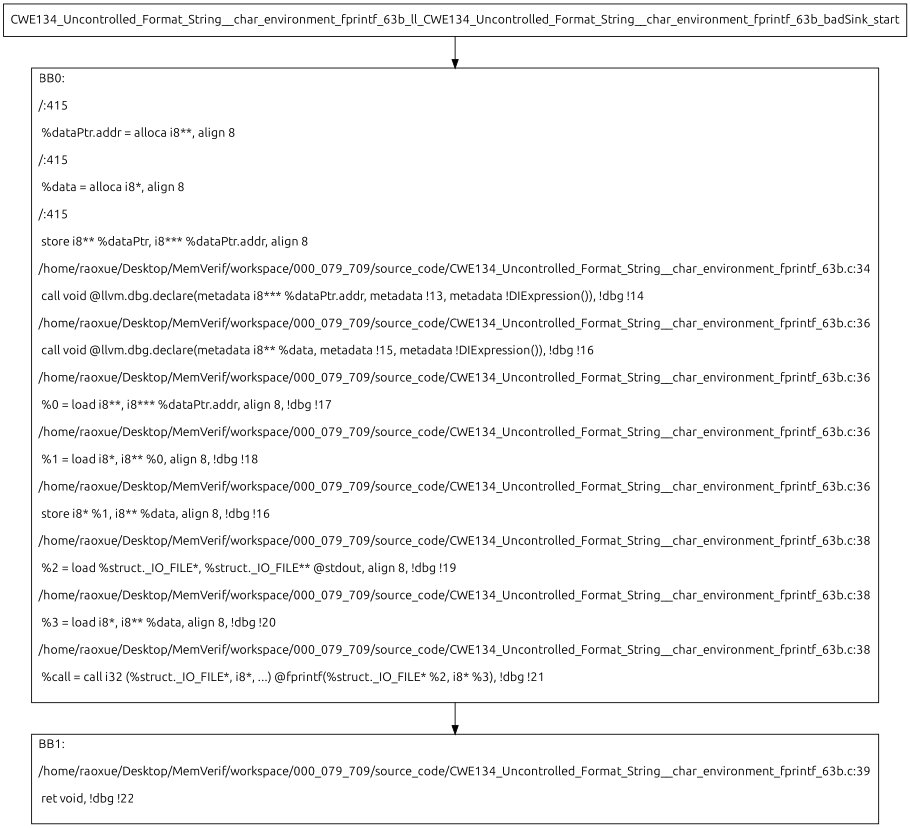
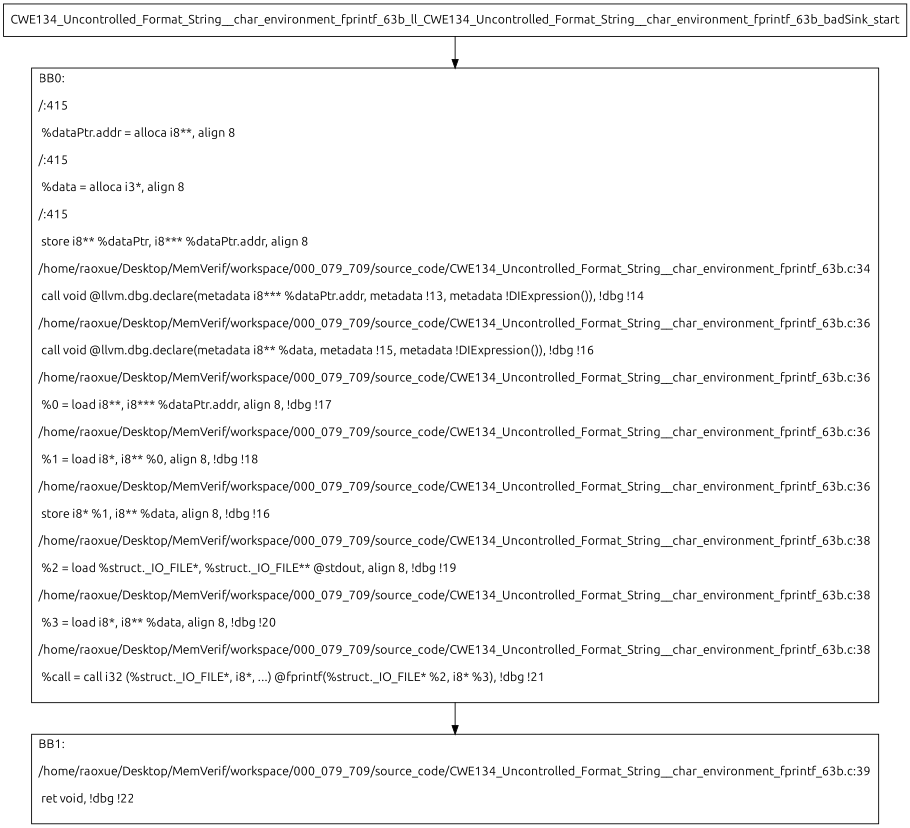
(112, 187) -> (112, 187)
